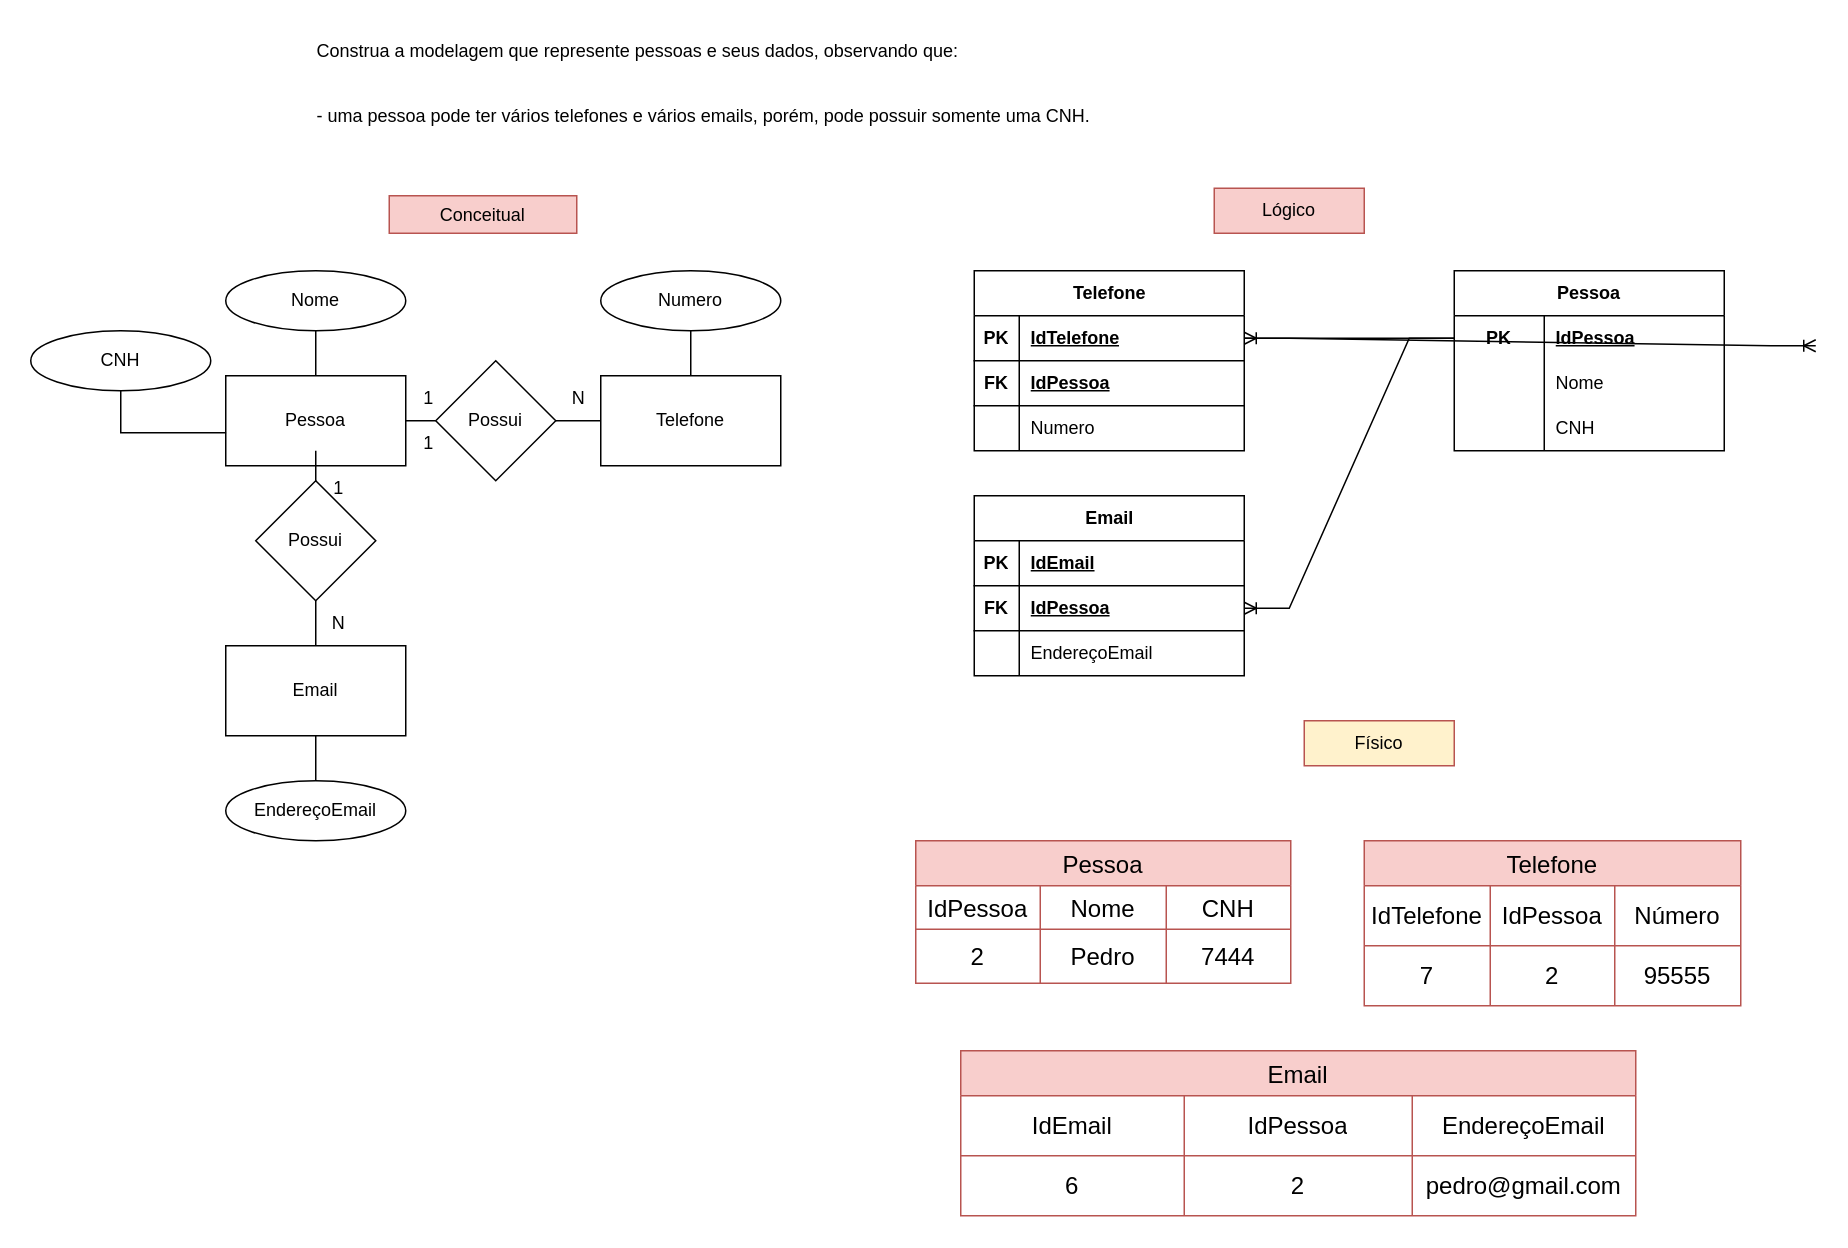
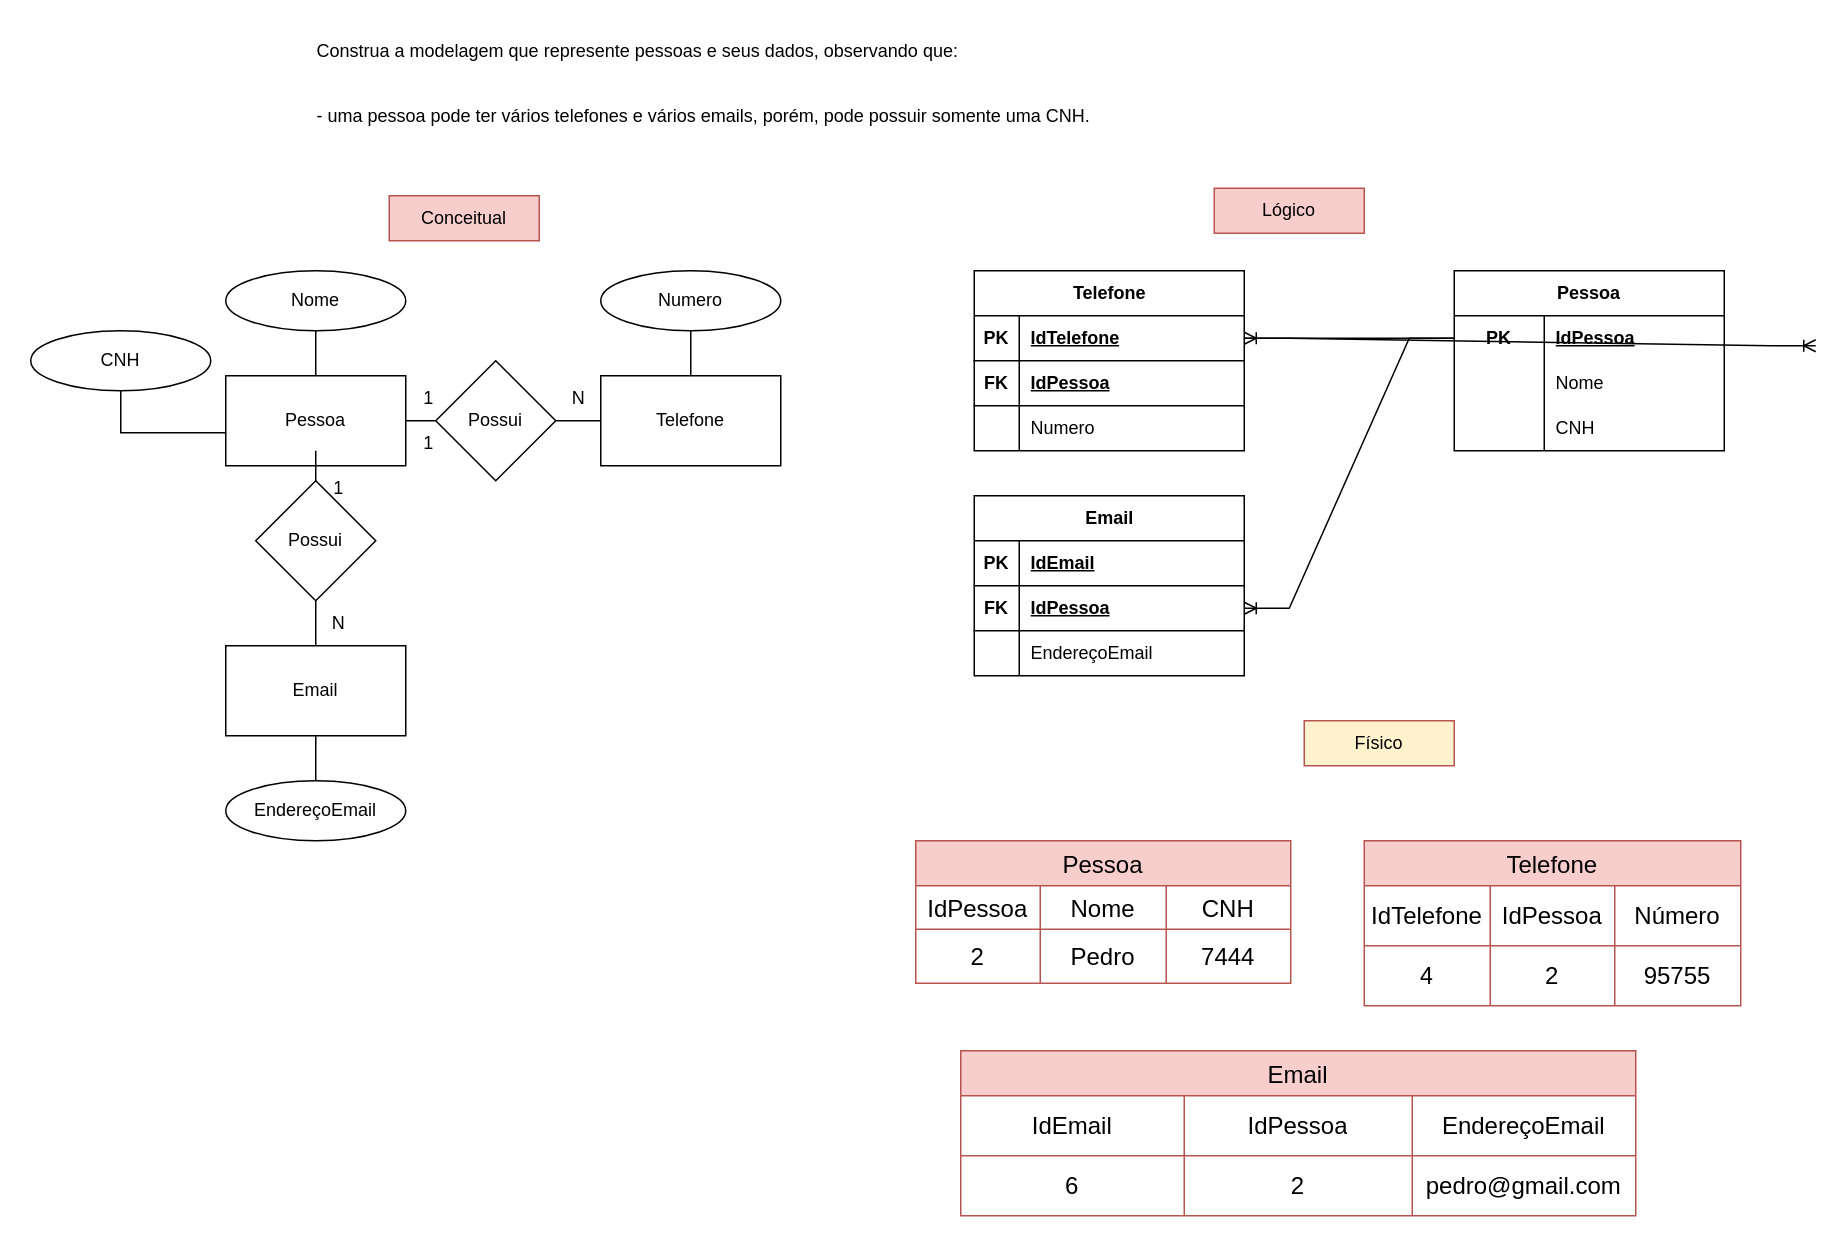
(483, 215) -> (464, 218)
(1427, 976) -> (1427, 976)
(1678, 976) -> (1678, 976)
